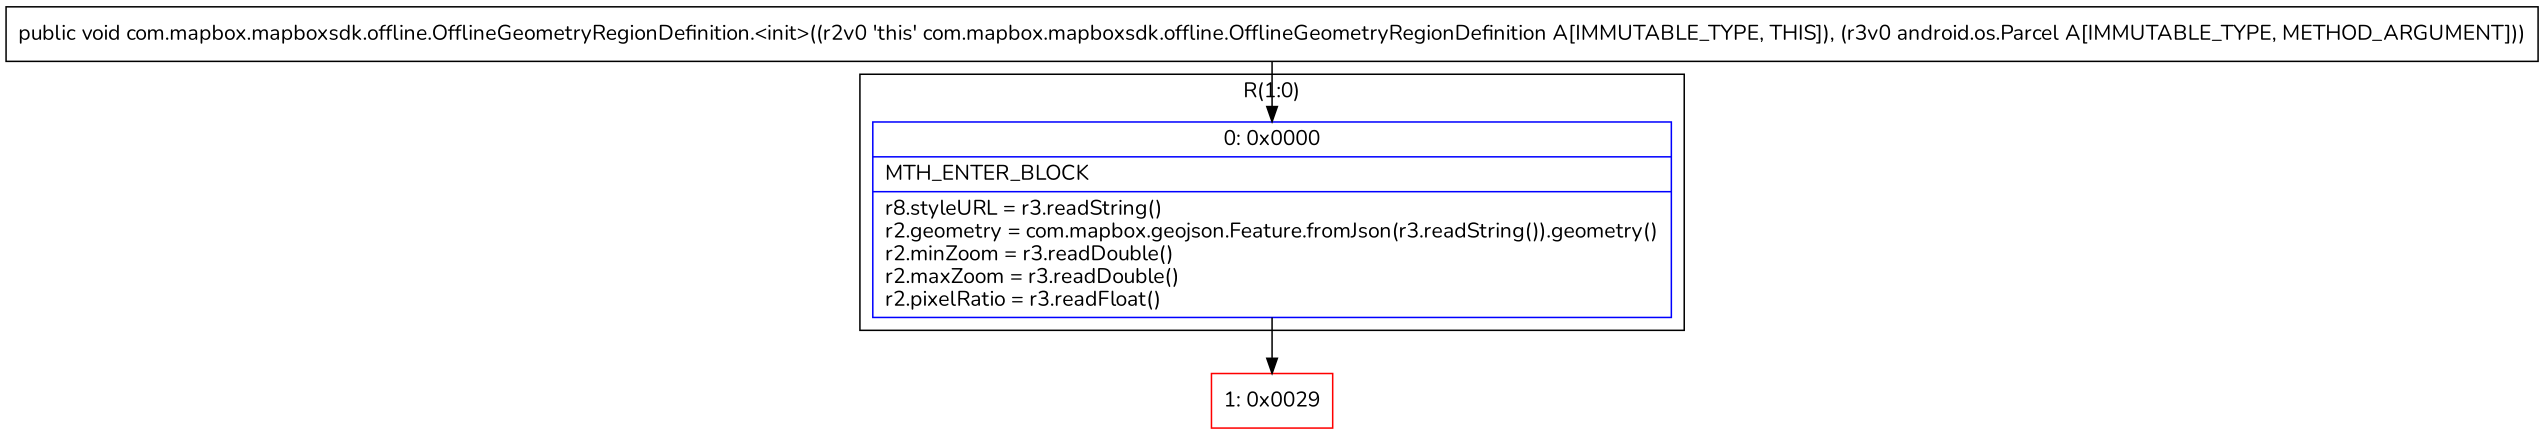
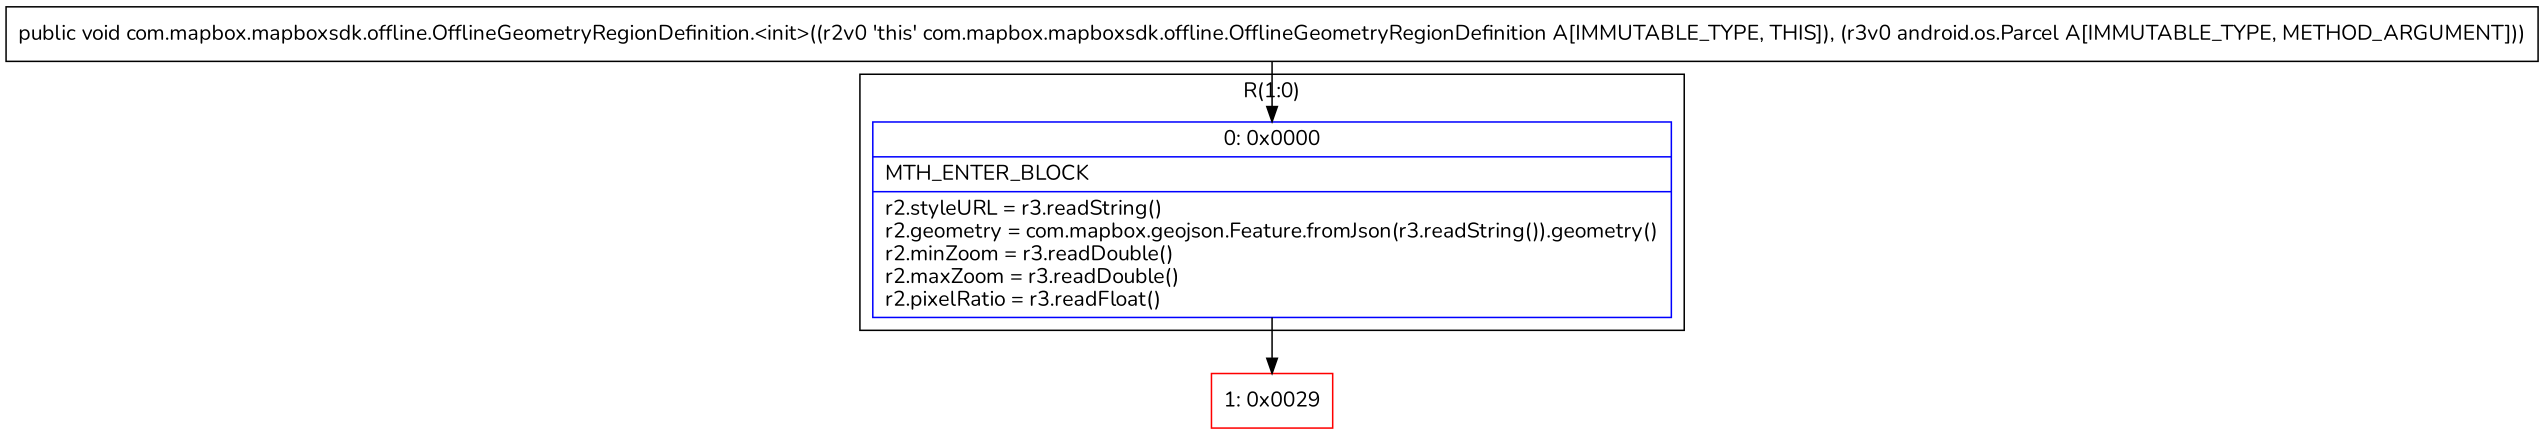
(1024, 208) -> (1024, 208)
